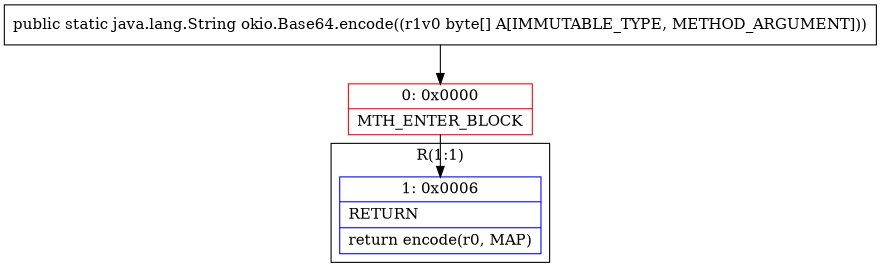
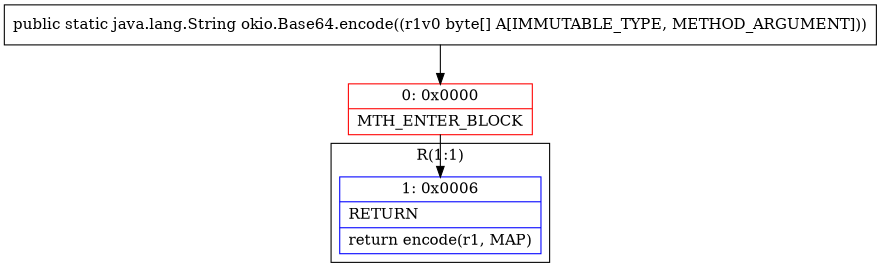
(440, 240) -> (440, 240)
